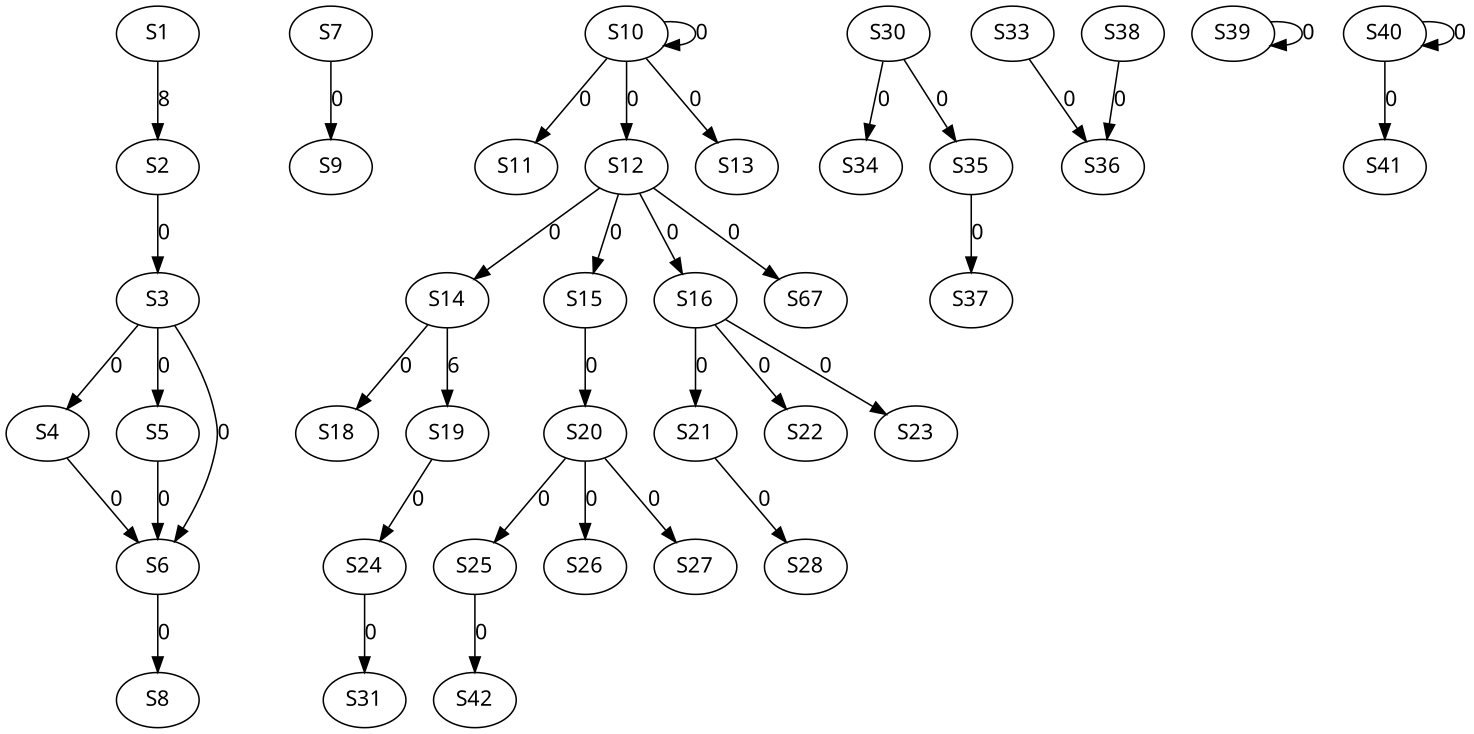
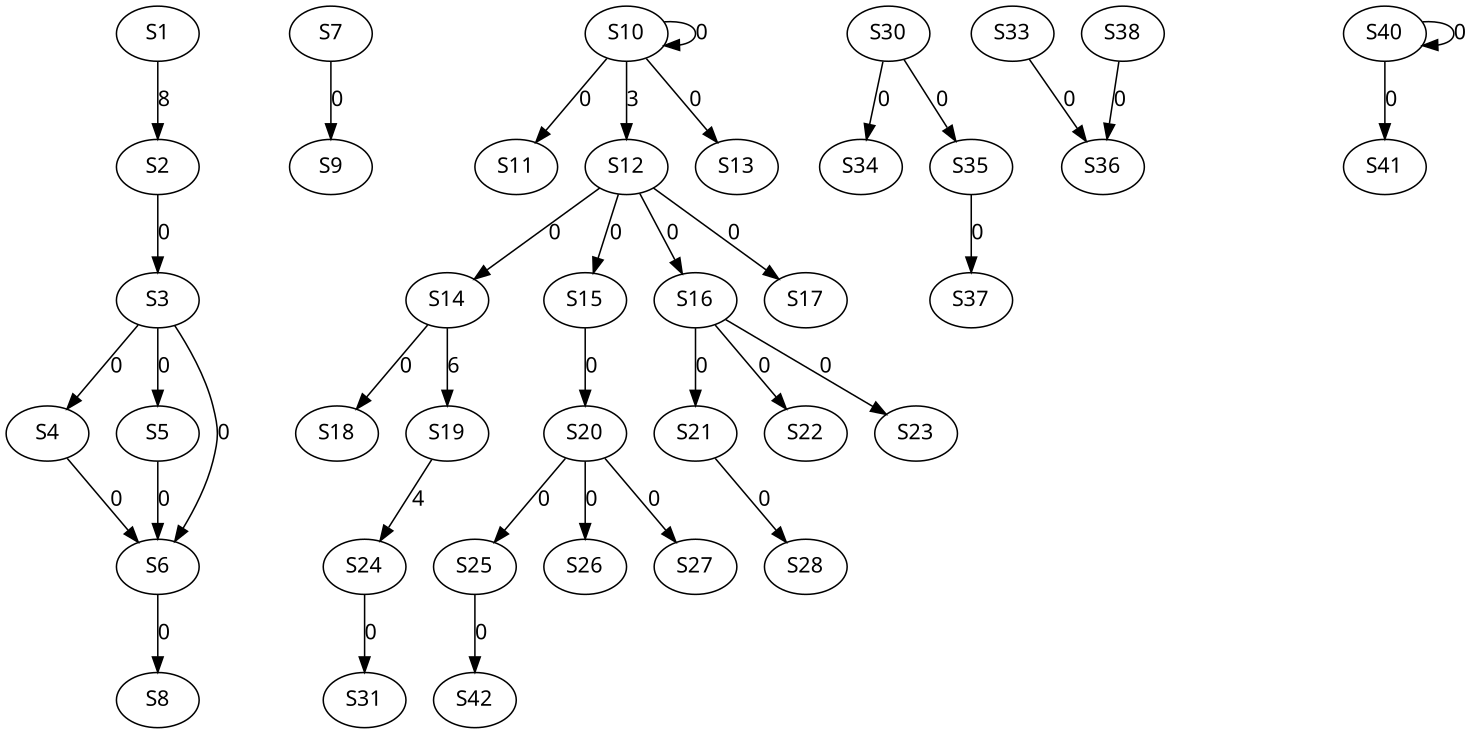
(1233, 34) -> none
(633, 100) -> (633, 100)
(806, 300) -> (806, 300)
(419, 500) -> (419, 500)
